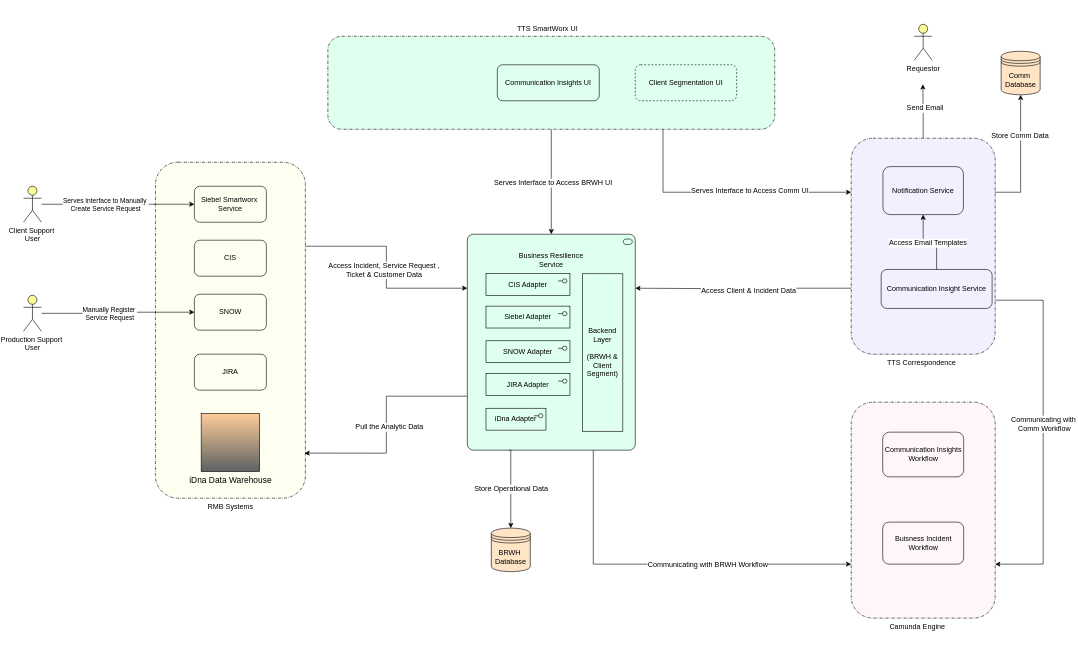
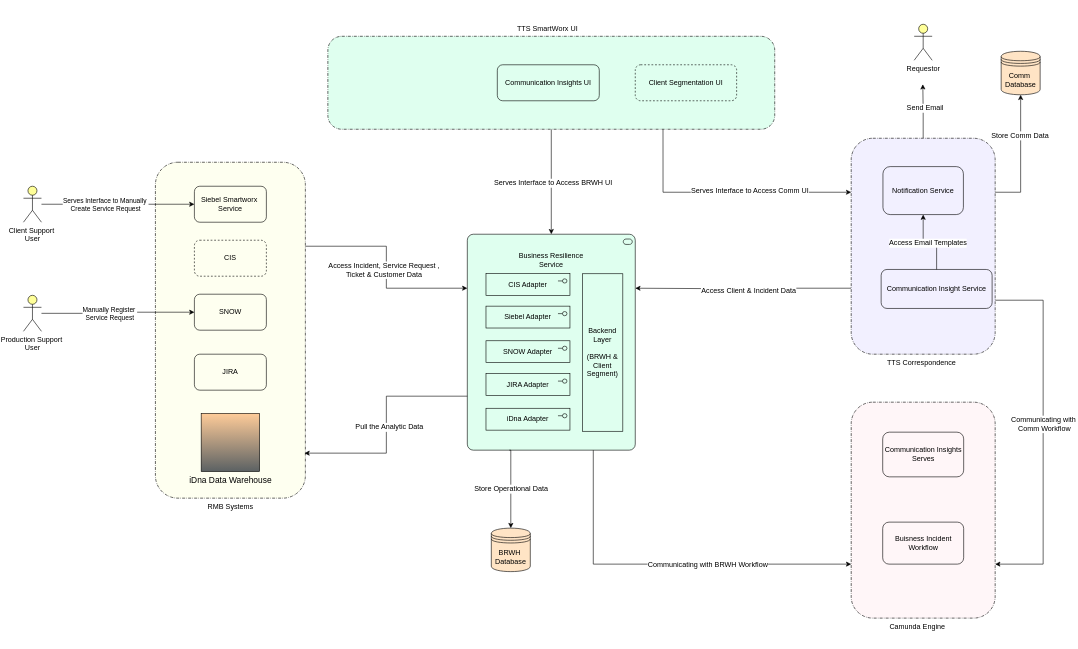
(230, 258) -> (230, 258)
(516, 419) -> (528, 419)
(923, 455) -> (923, 455)
